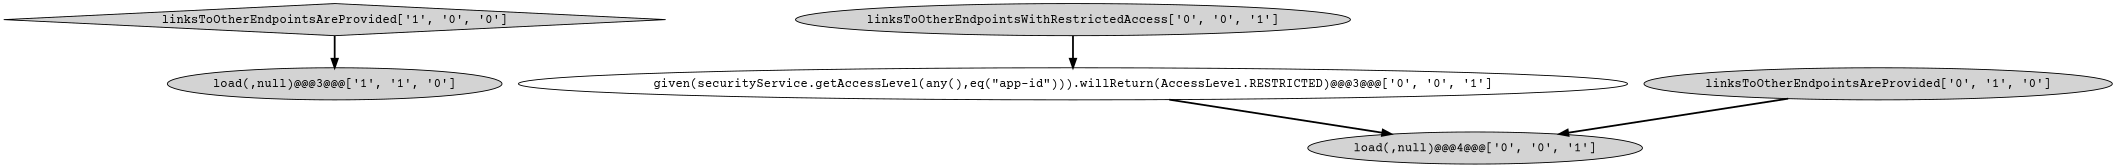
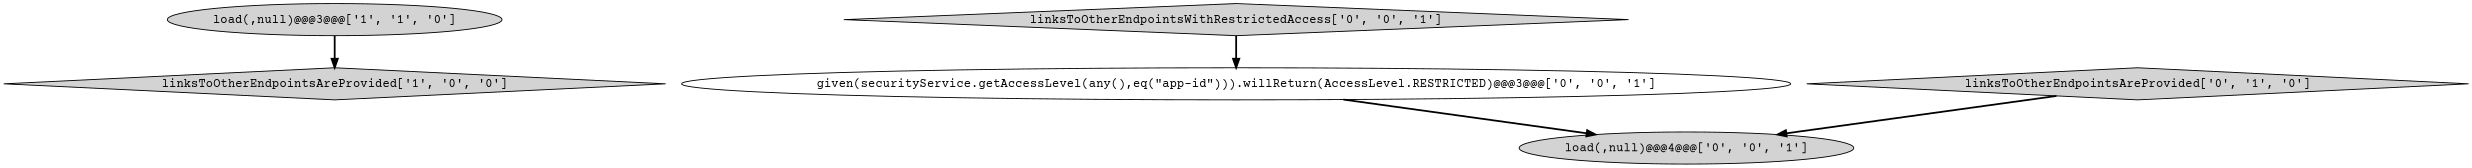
(1073, 20) -> (1236, 20)
(335, 47) -> (335, 47)
(1878, 84) -> (2138, 84)
